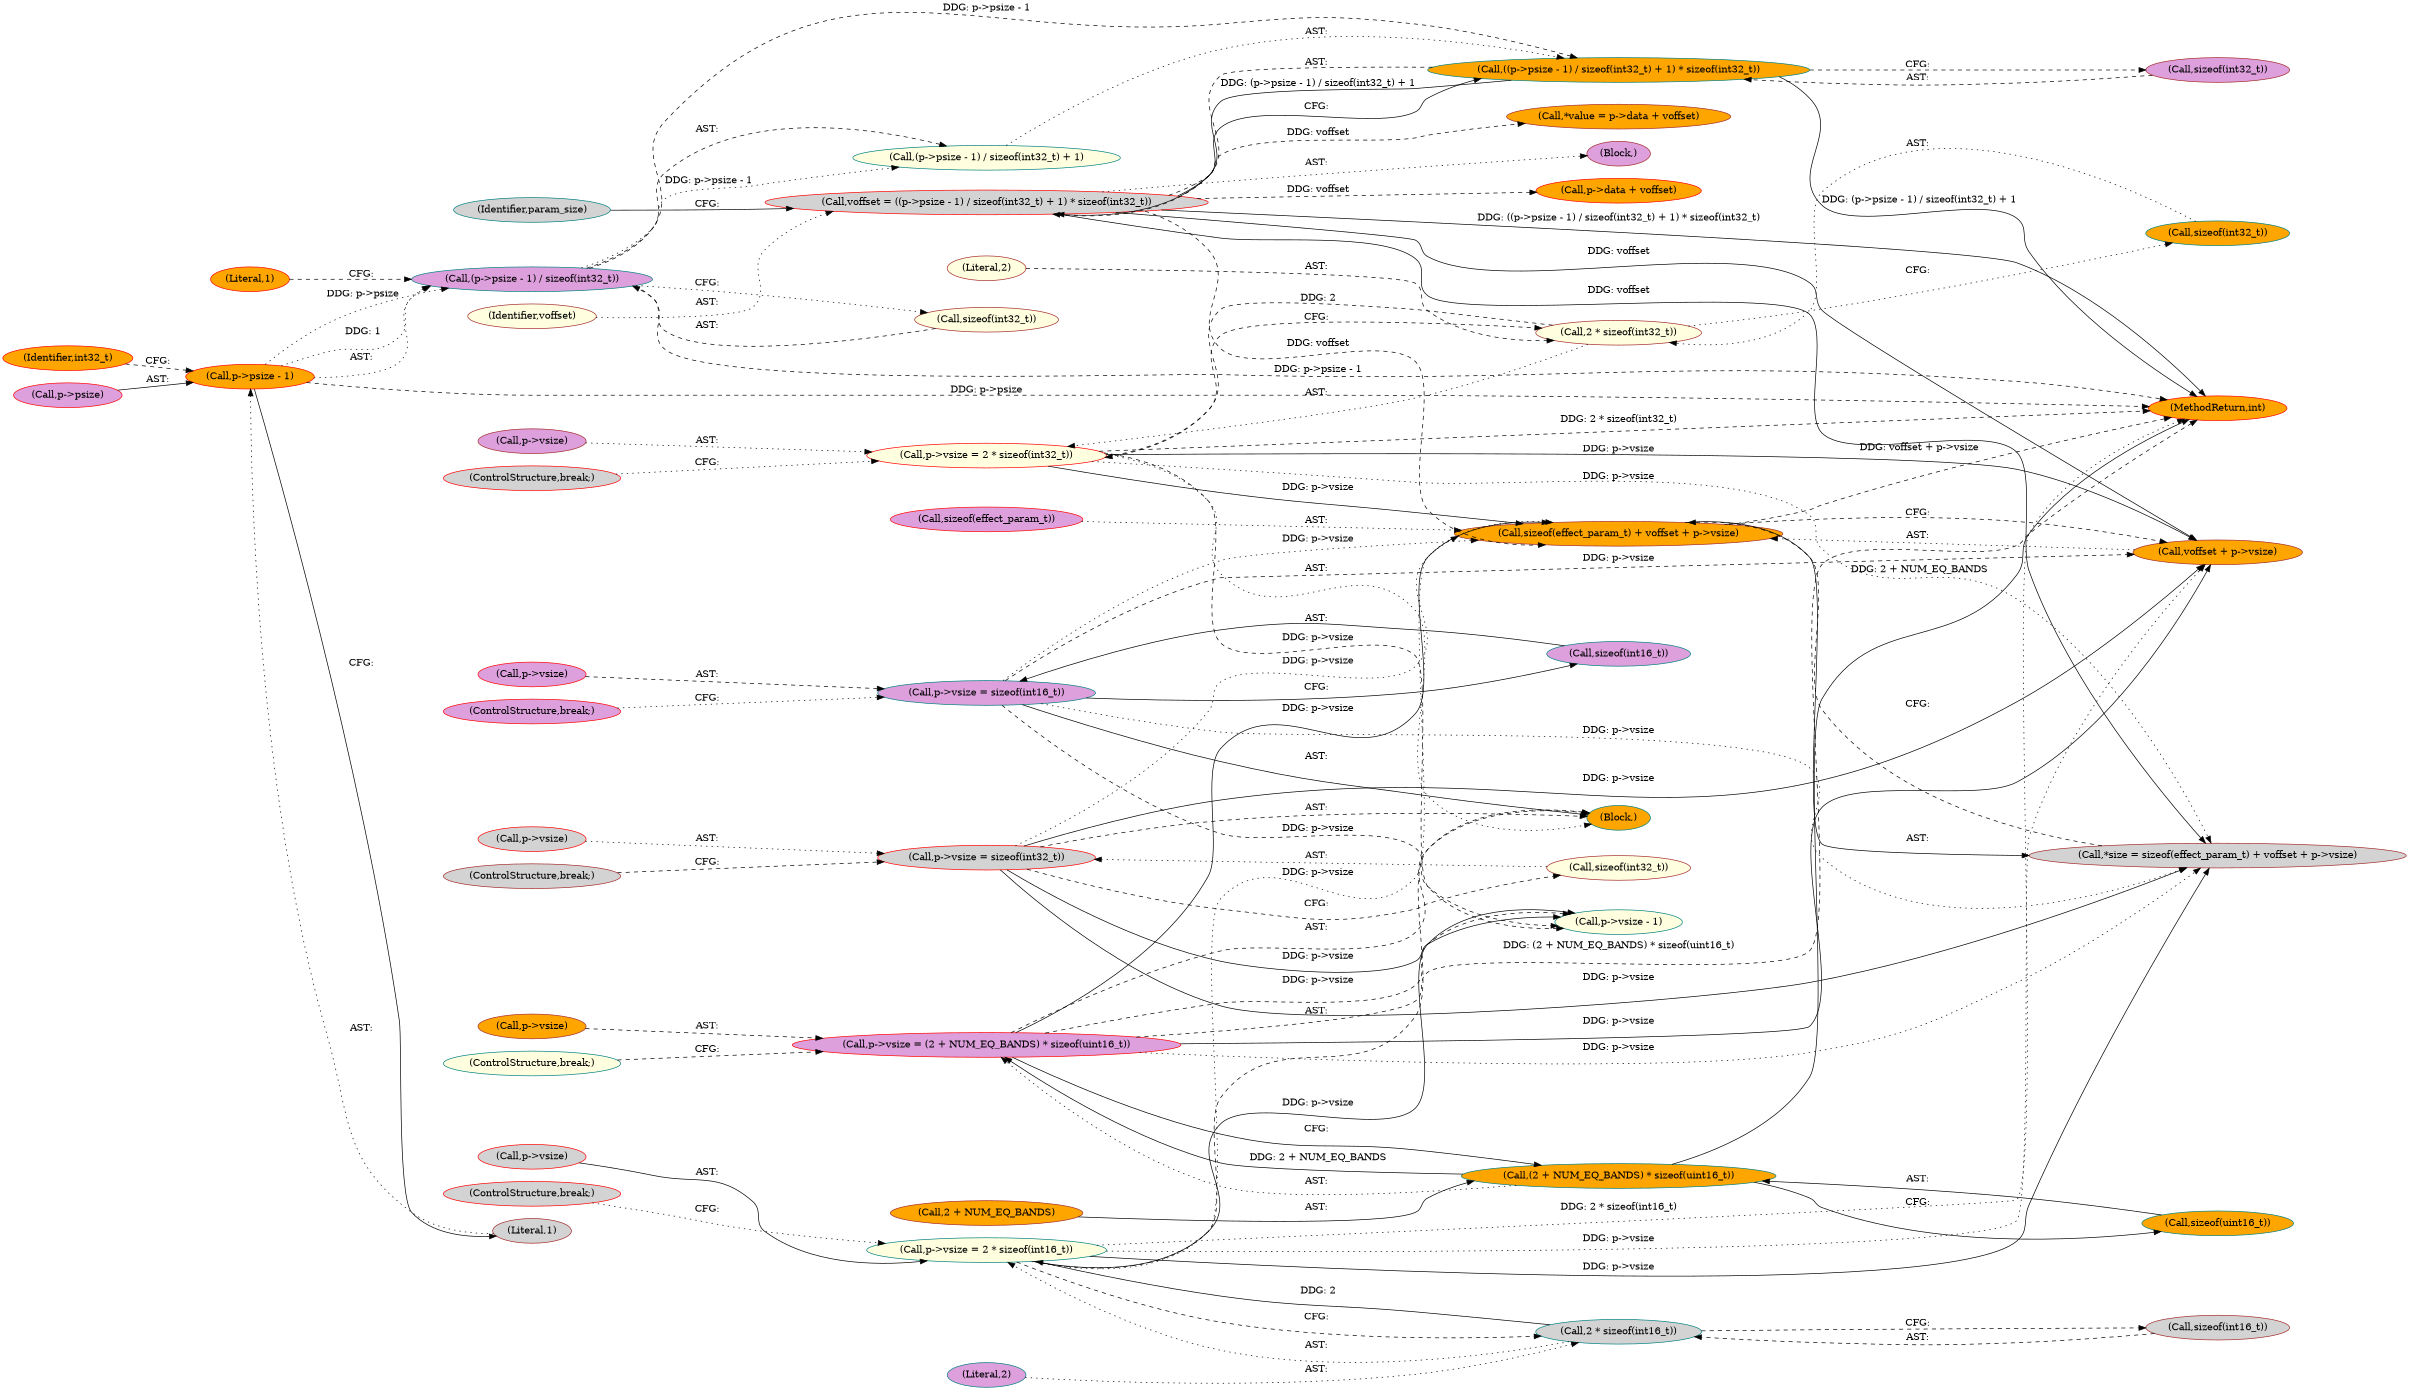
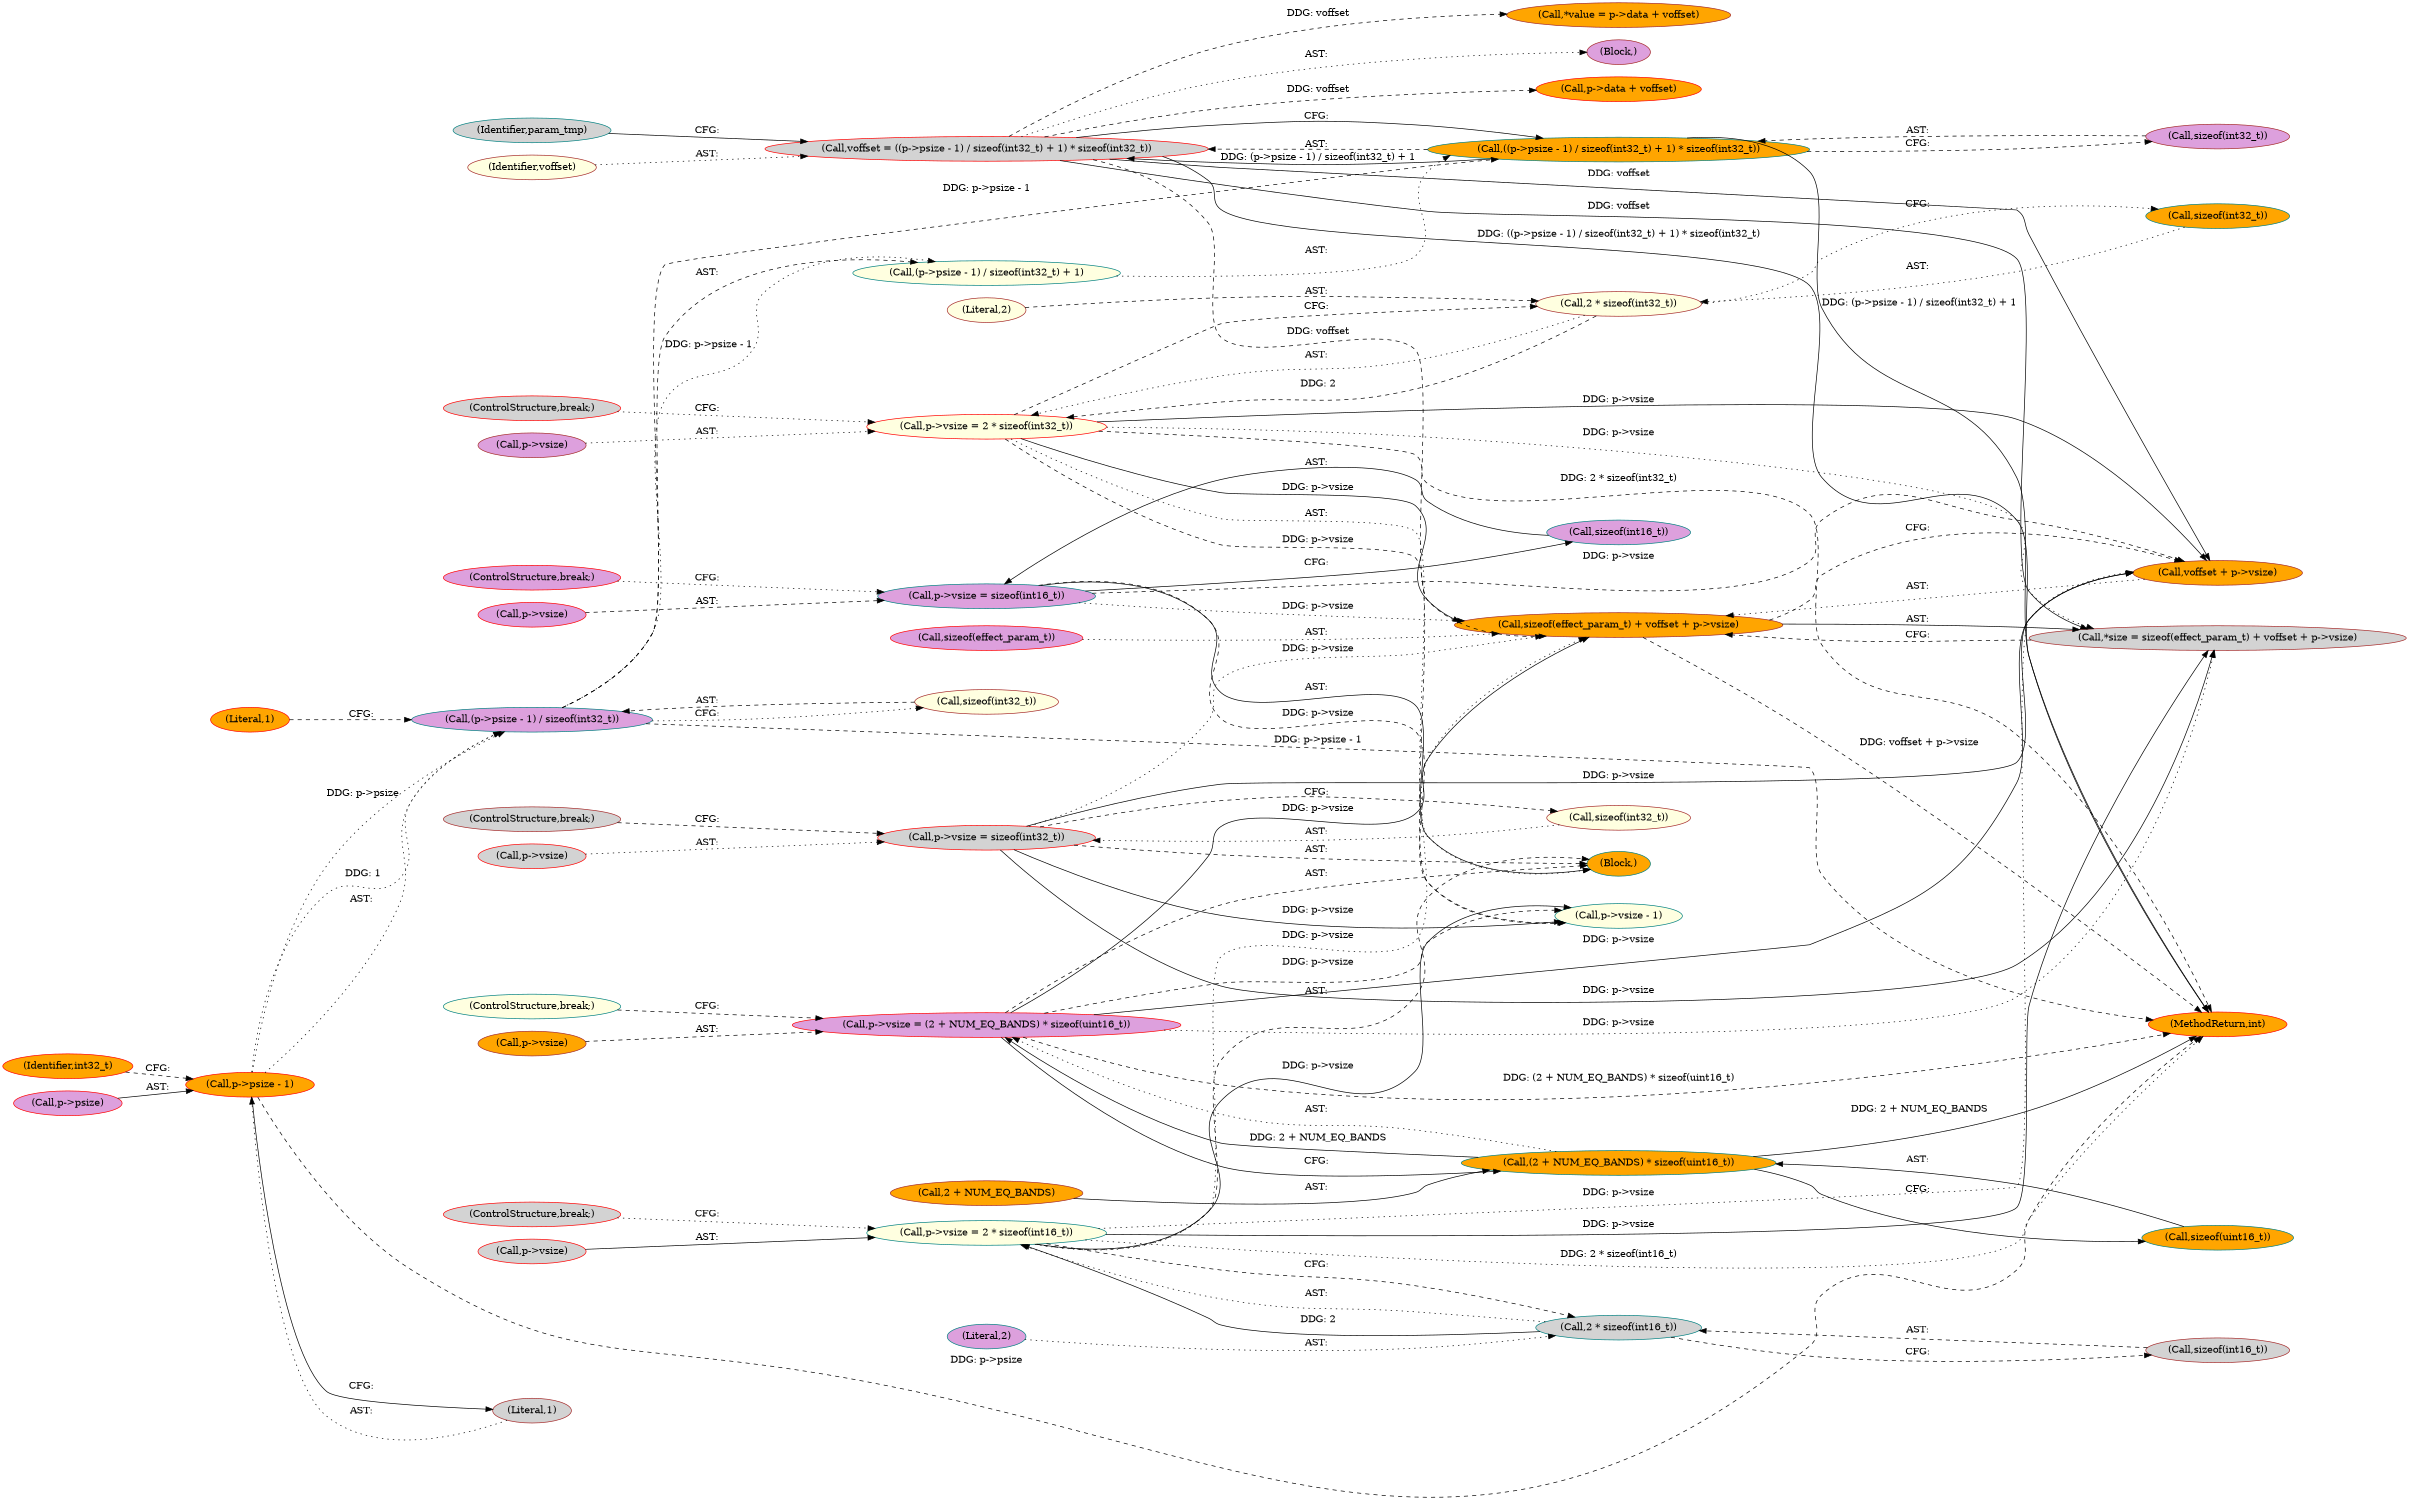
(532, 210) -> (532, 130)
(1661, 742) -> none
